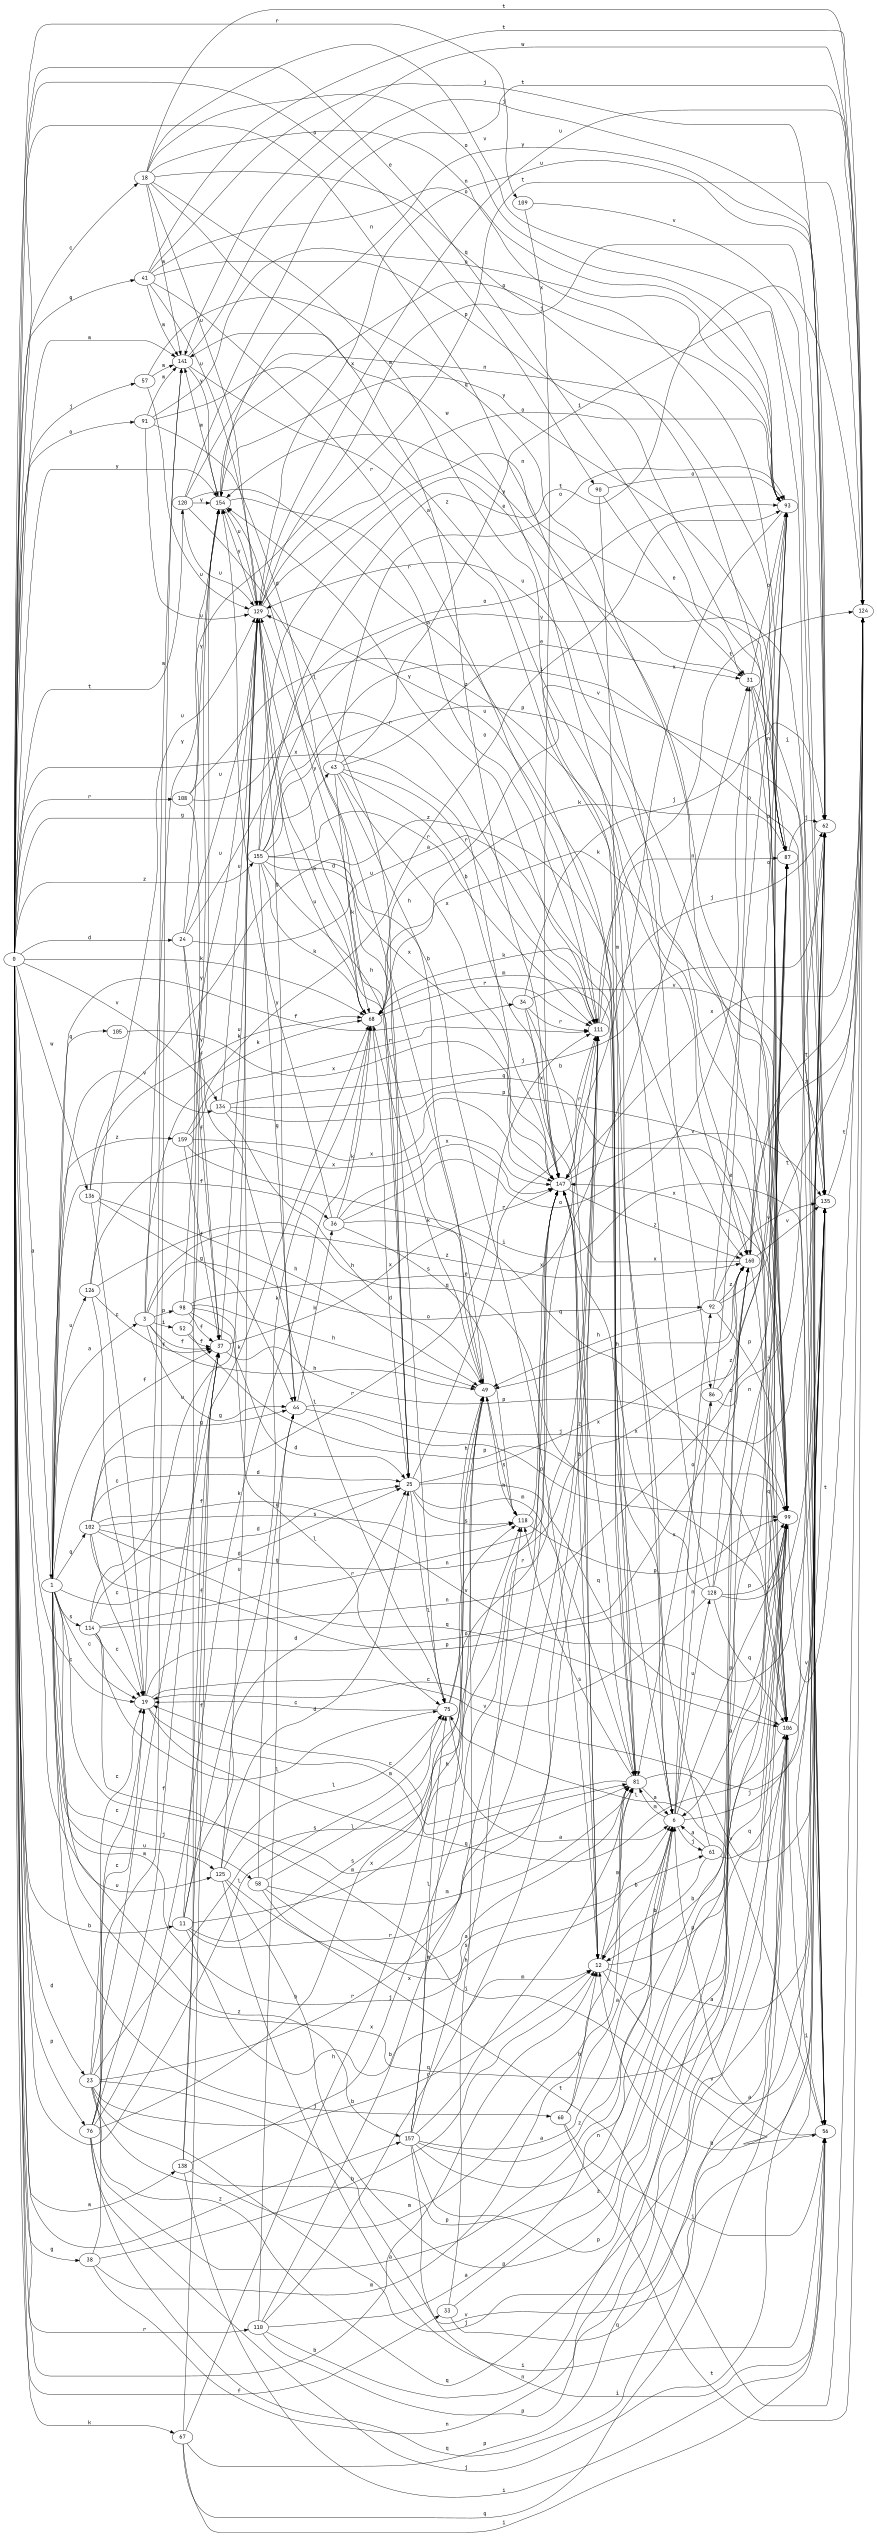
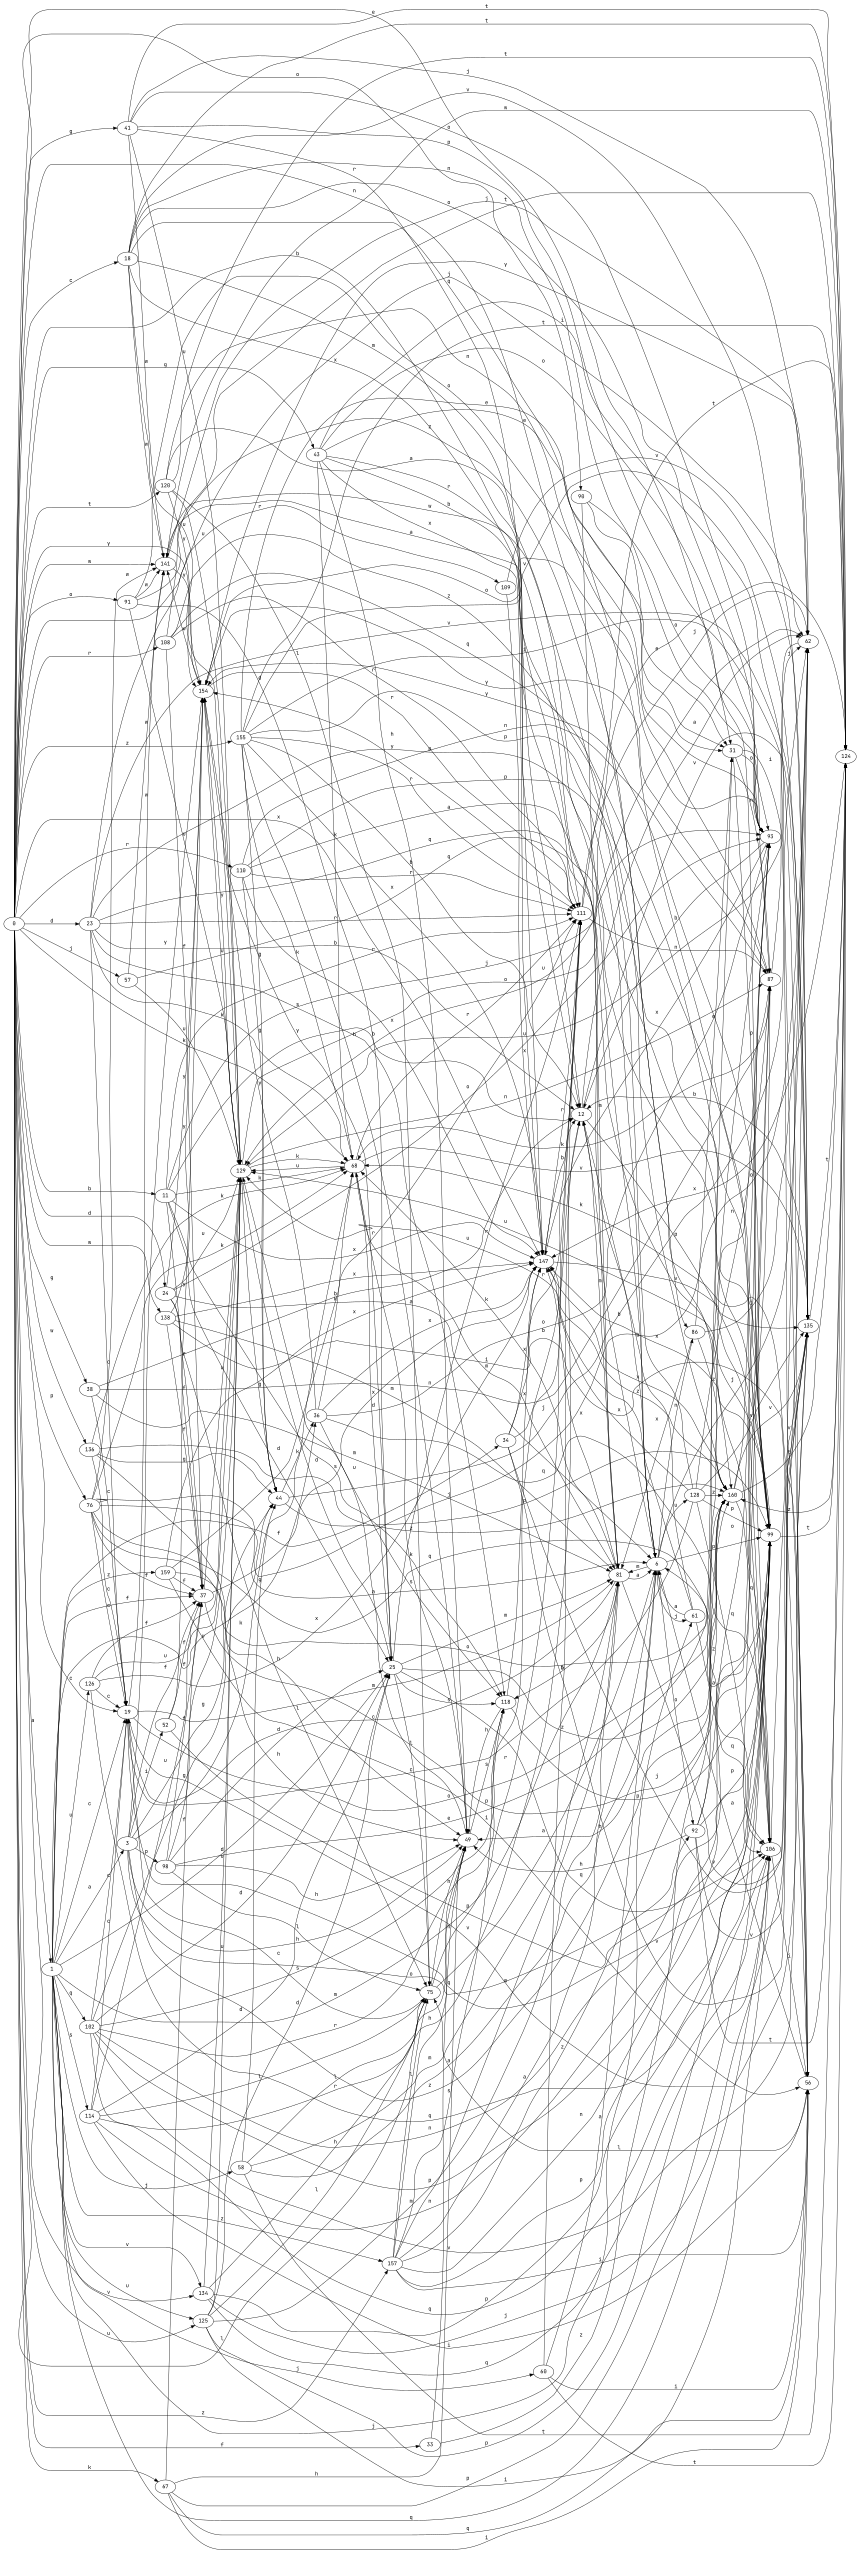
(712, 245) -> (497, 964)
(117, 1032) -> none
(722, 2128) -> (685, 1003)
